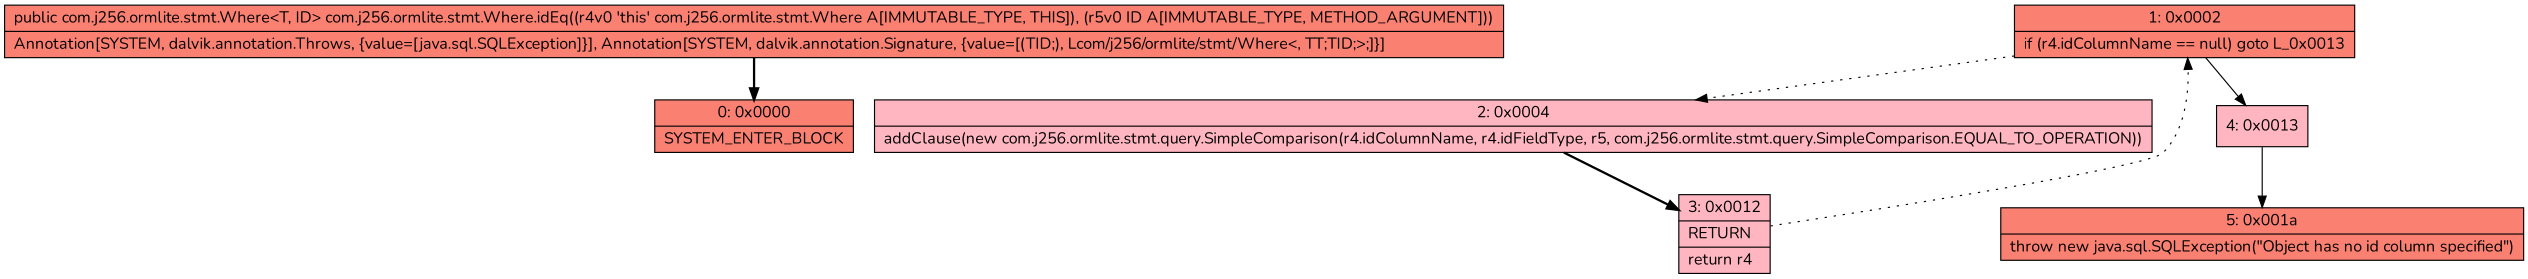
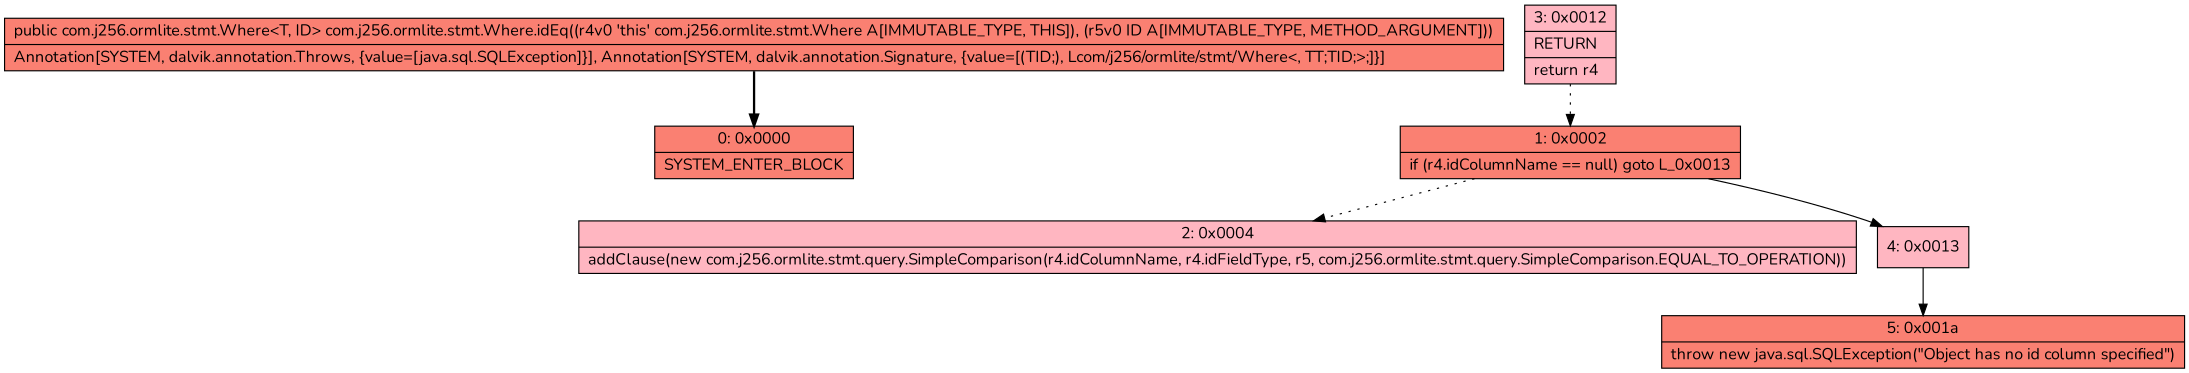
(1616, 179) -> none
